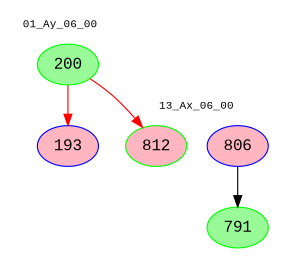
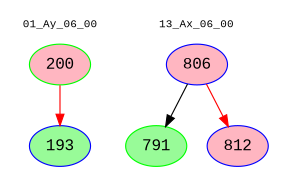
(68, 65) -> (60, 65)
(124, 106) -> (215, 100)
(68, 146) -> (60, 146)
(156, 146) -> (238, 146)
